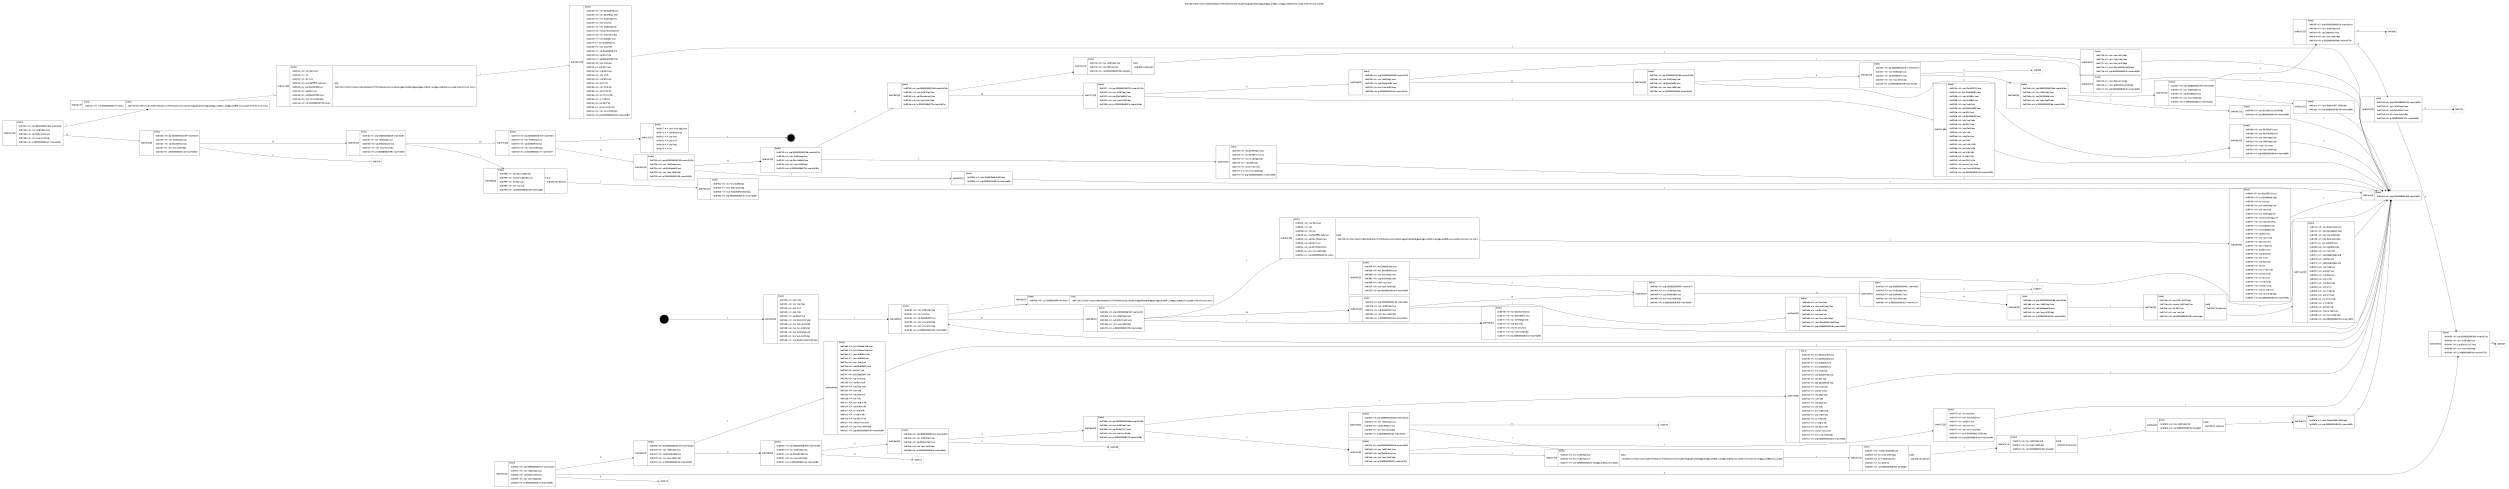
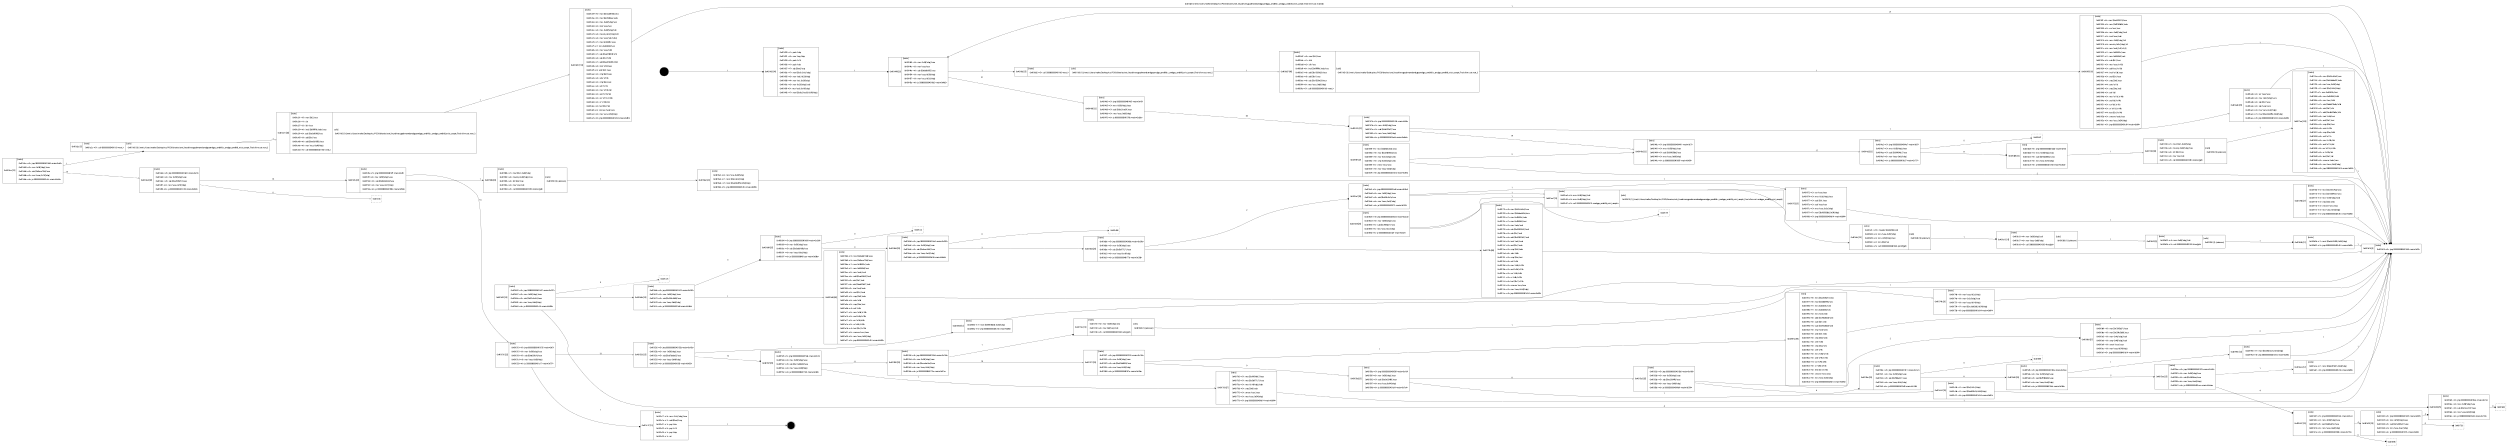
(1219, 303) -> (1246, 72)
(1312, 323) -> none
